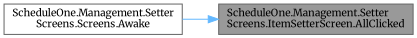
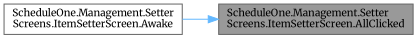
(93, 19) -> (93, 19)
